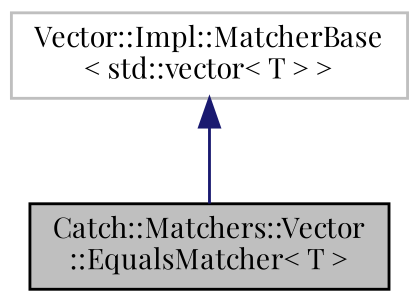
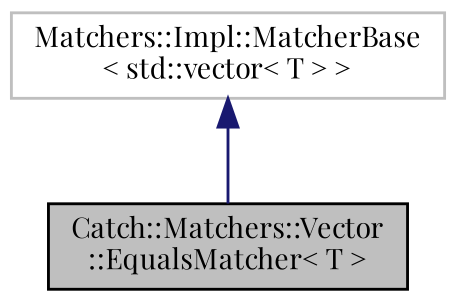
(209, 56) -> (228, 56)
